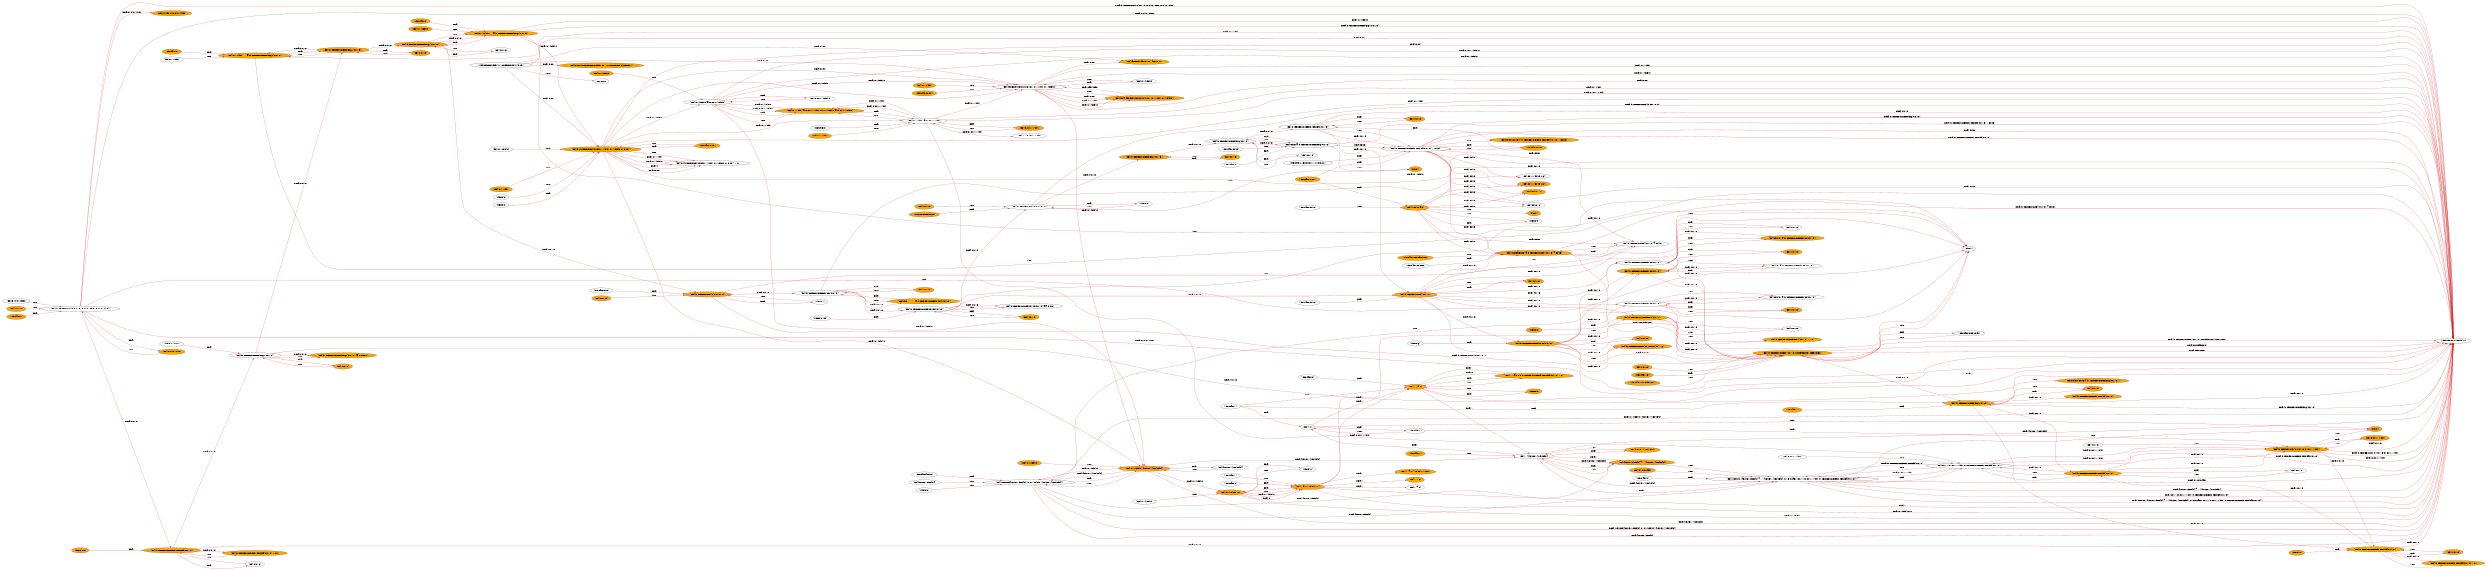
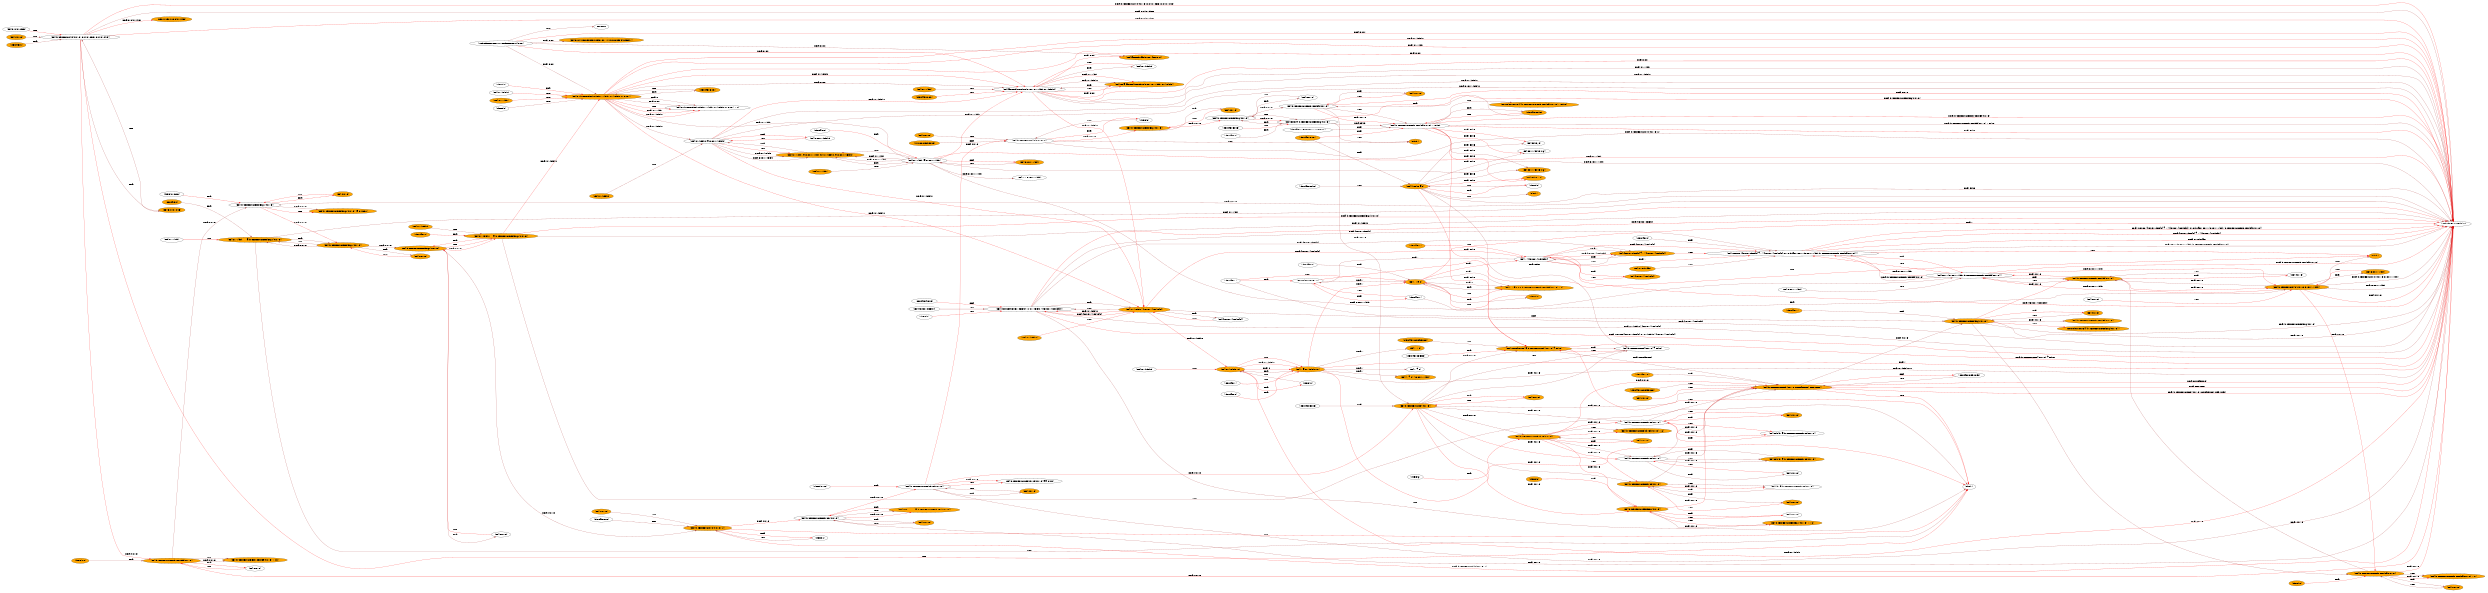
(1090, 87) -> (1090, 85)
(1562, 162) -> none
(654, 291) -> (654, 522)
(1308, 427) -> (1308, 281)
